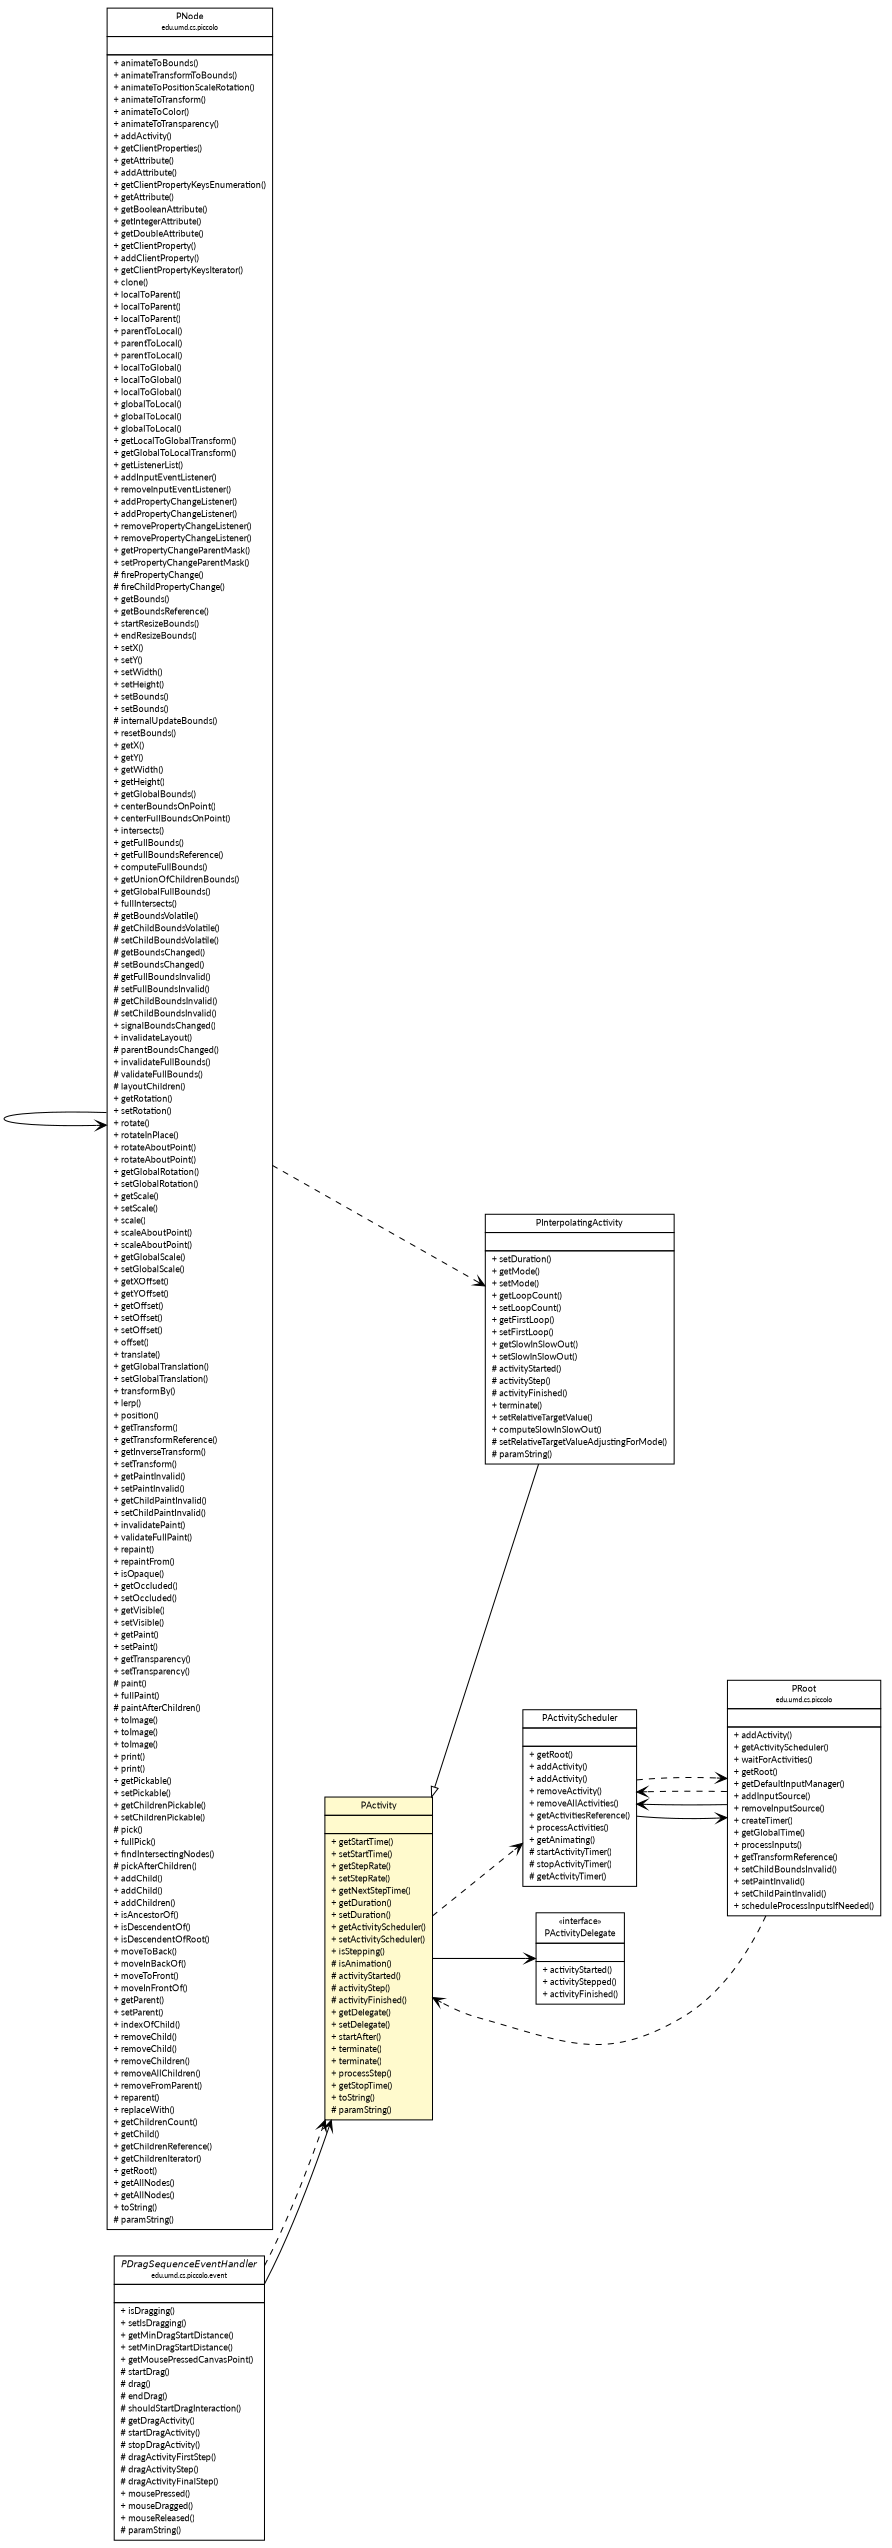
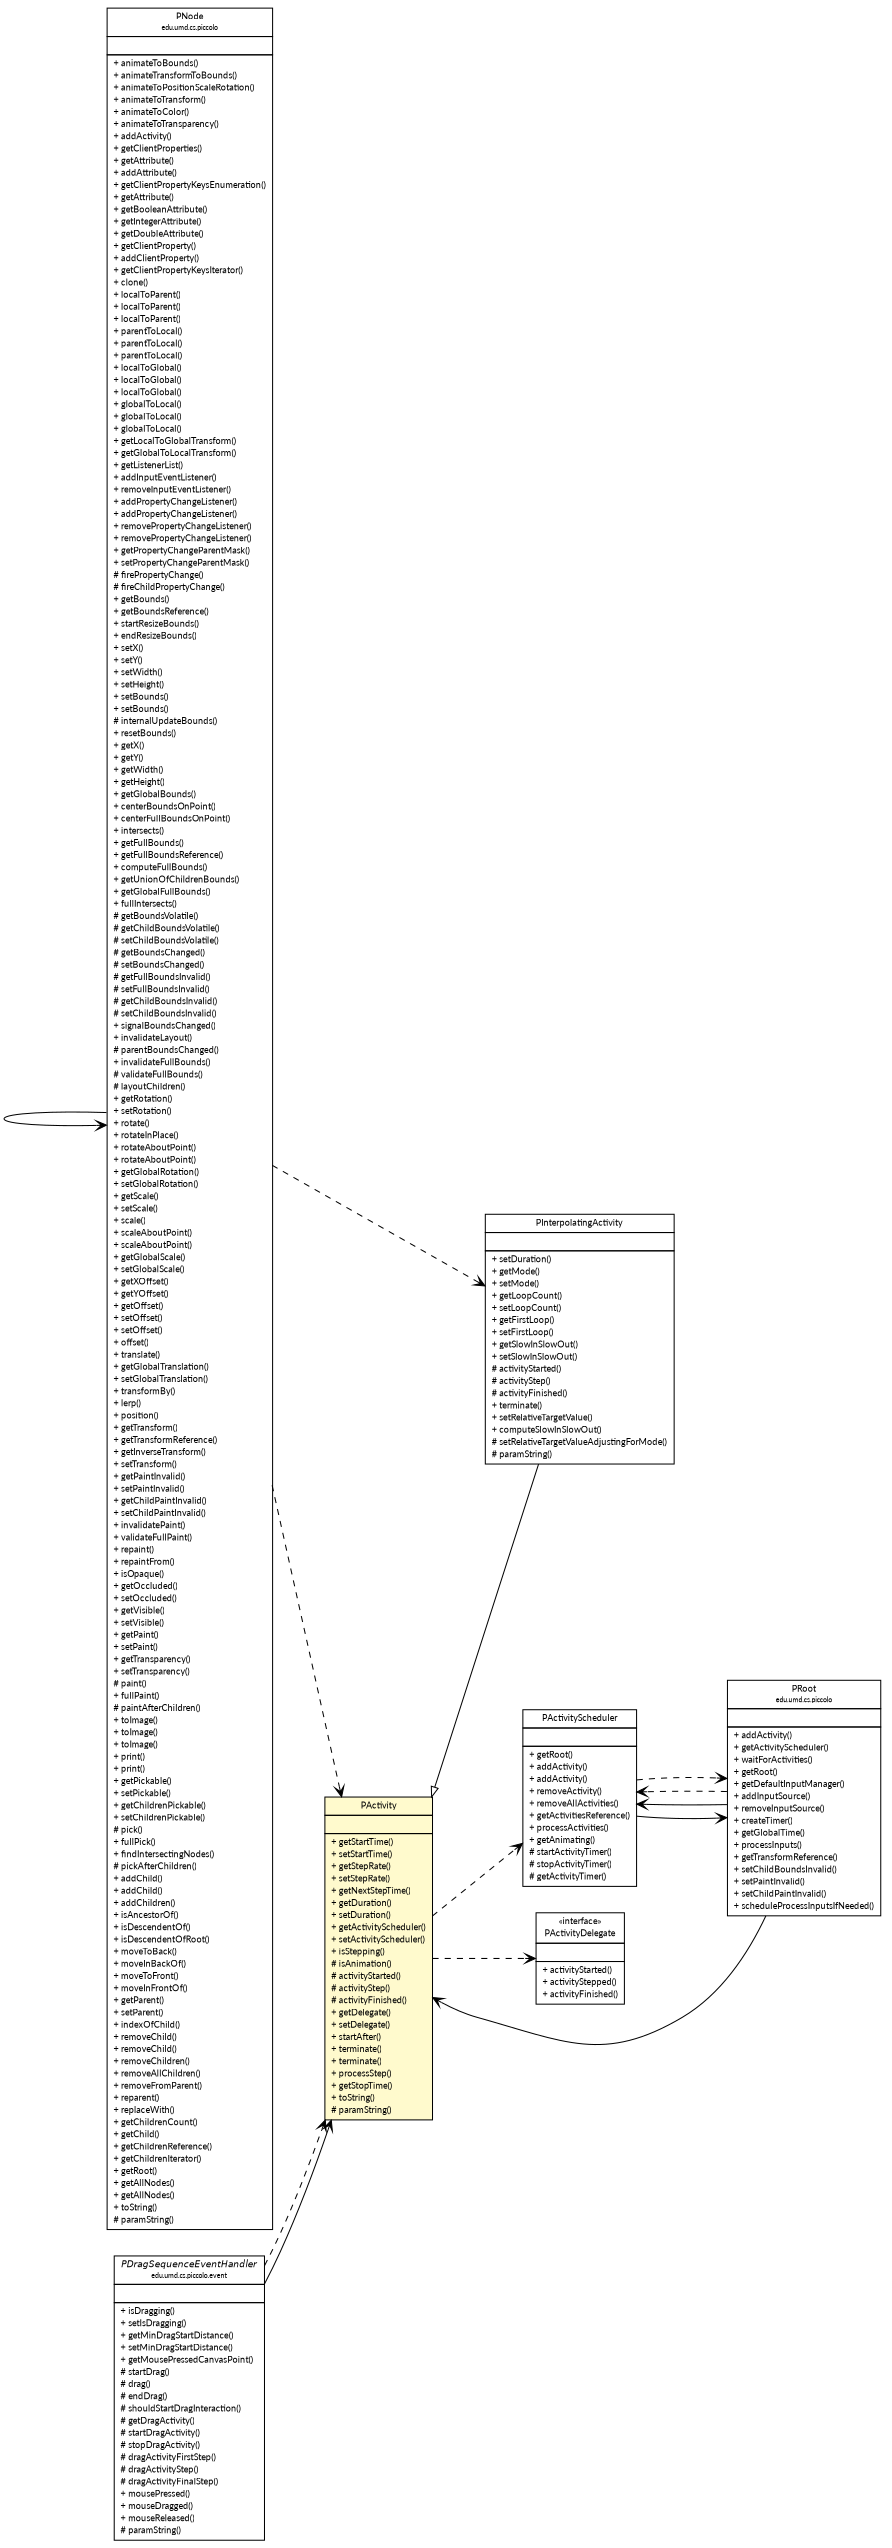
none -> (306, 1636)
(479, 1958) -> (479, 1958)
(628, 2041) -> (628, 2041)
